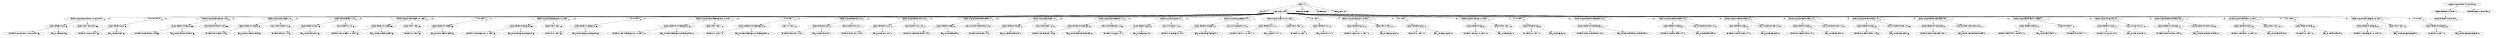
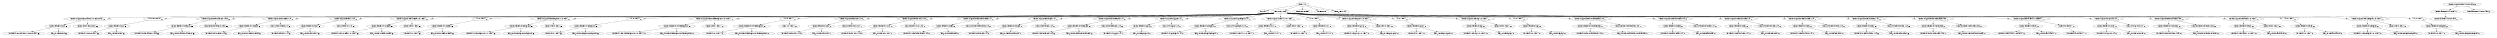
none -> (1628, 26)
